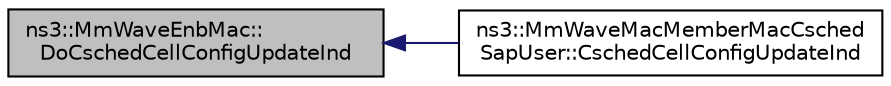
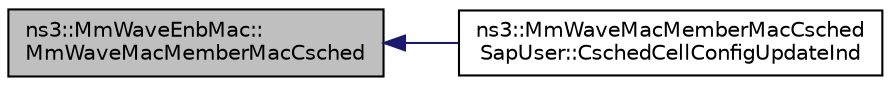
(196, 43) -> (196, 43)
